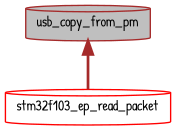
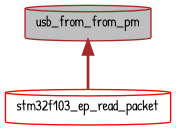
(88, 23) -> (88, 23)
